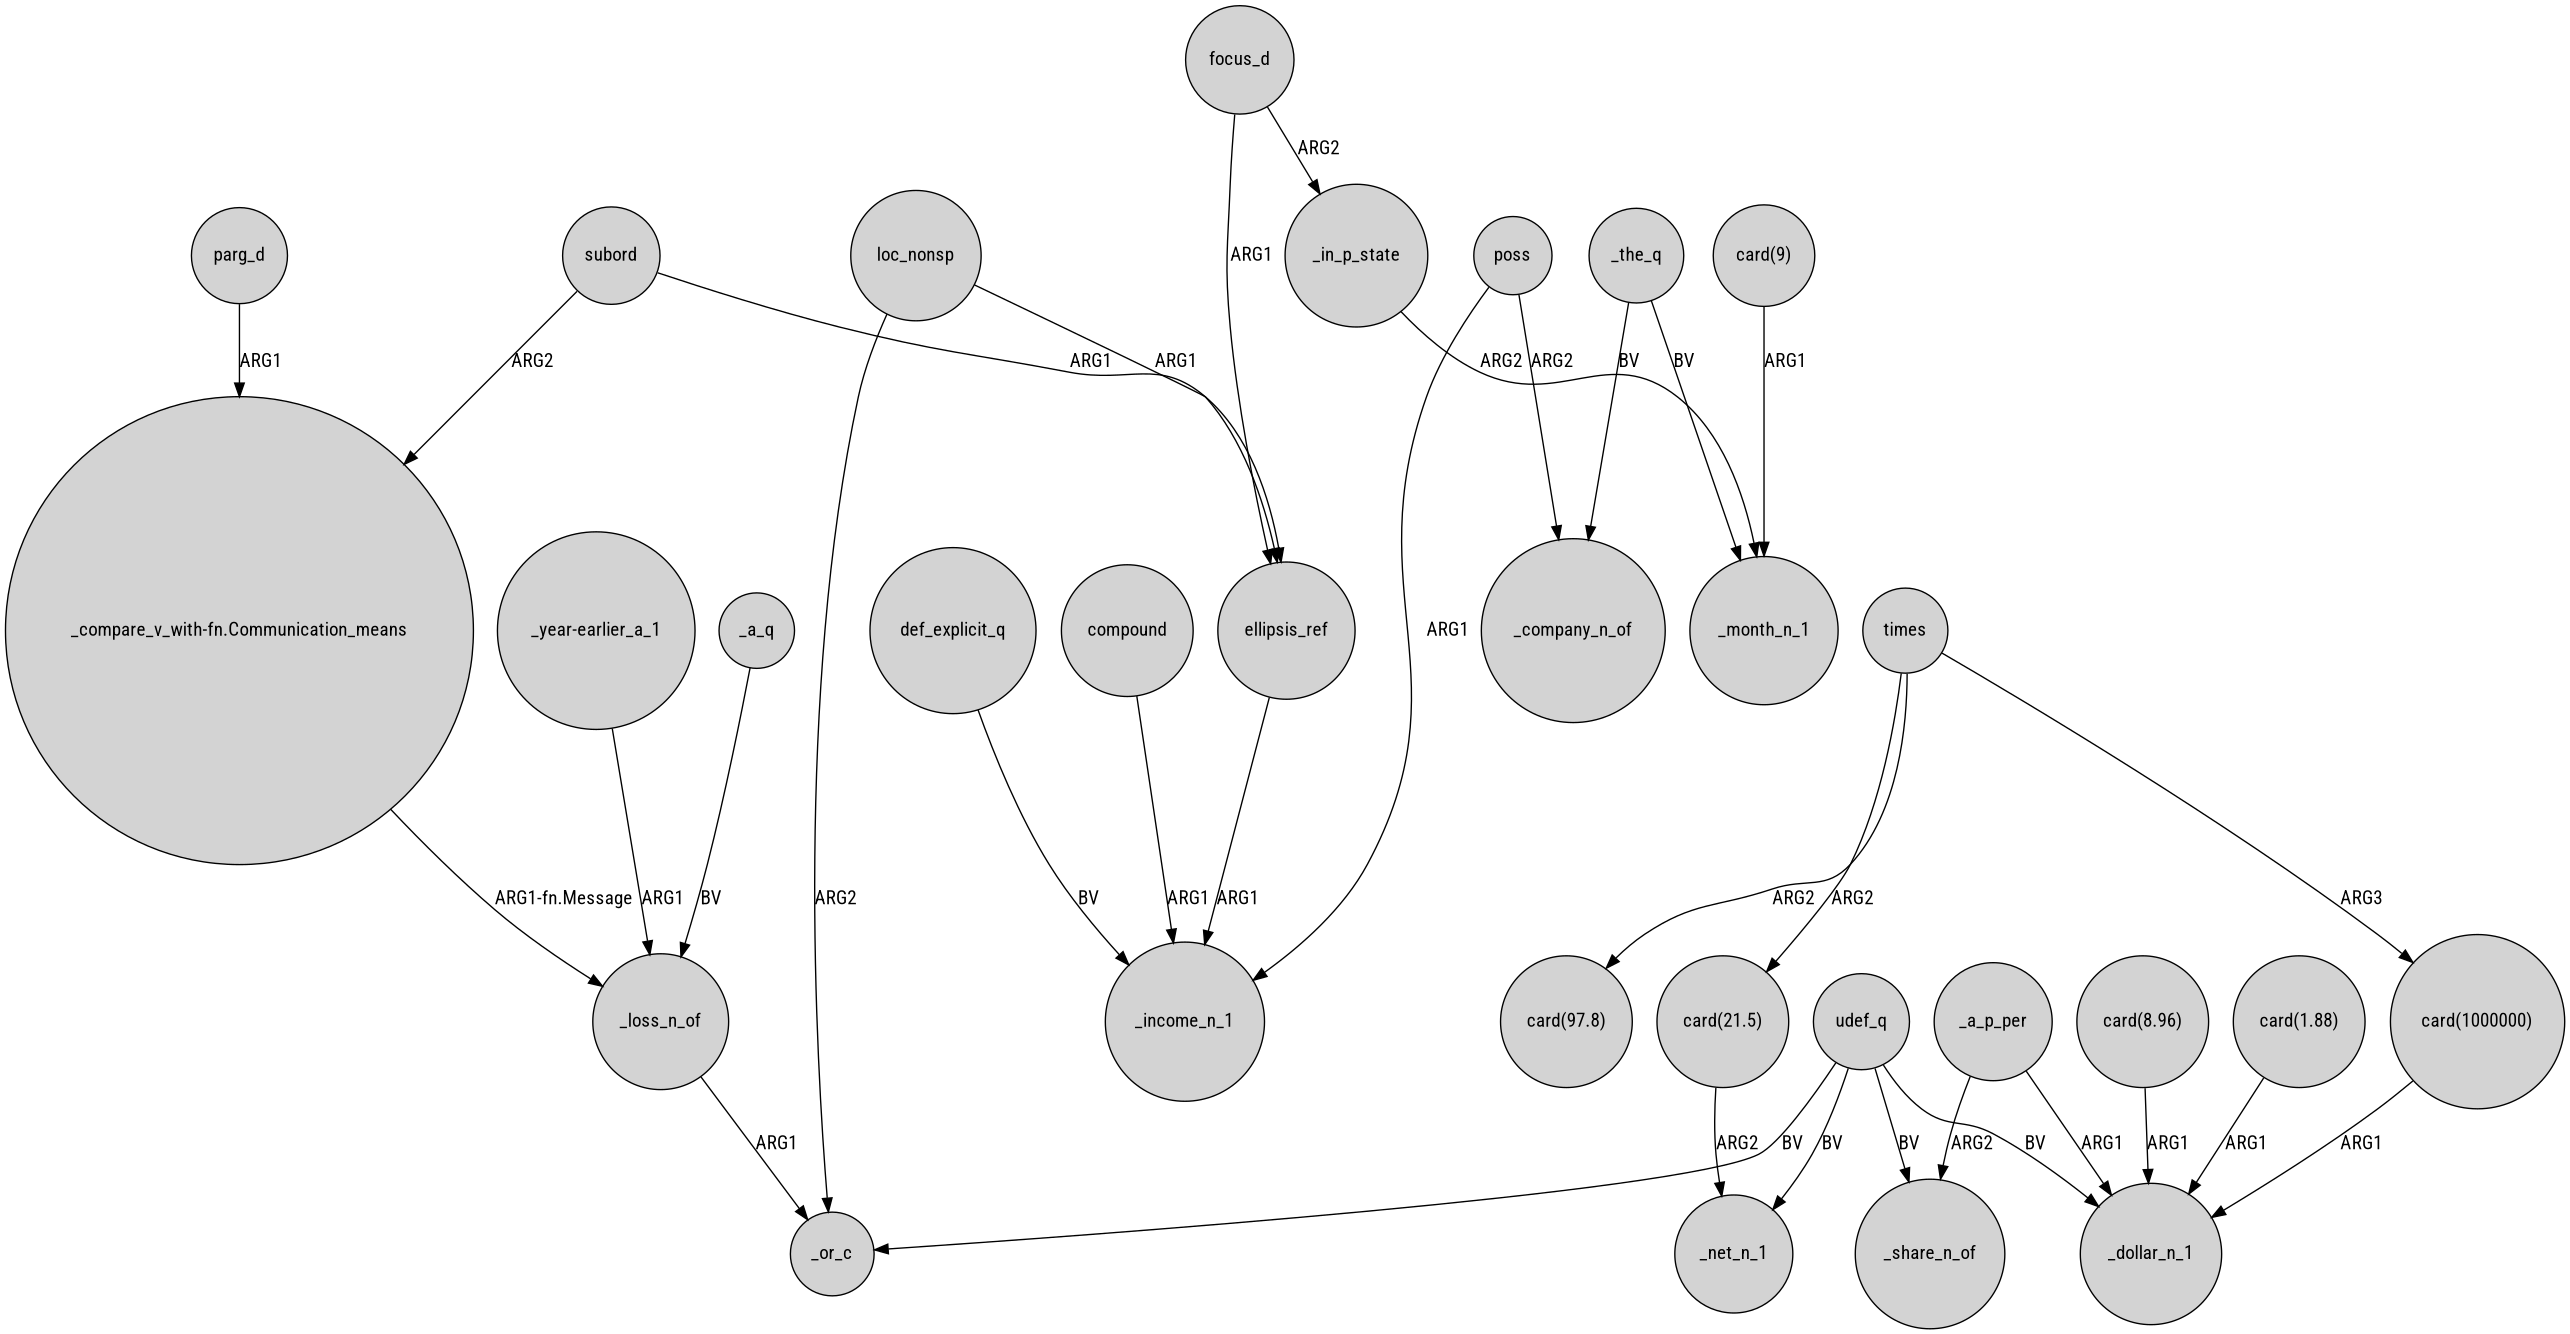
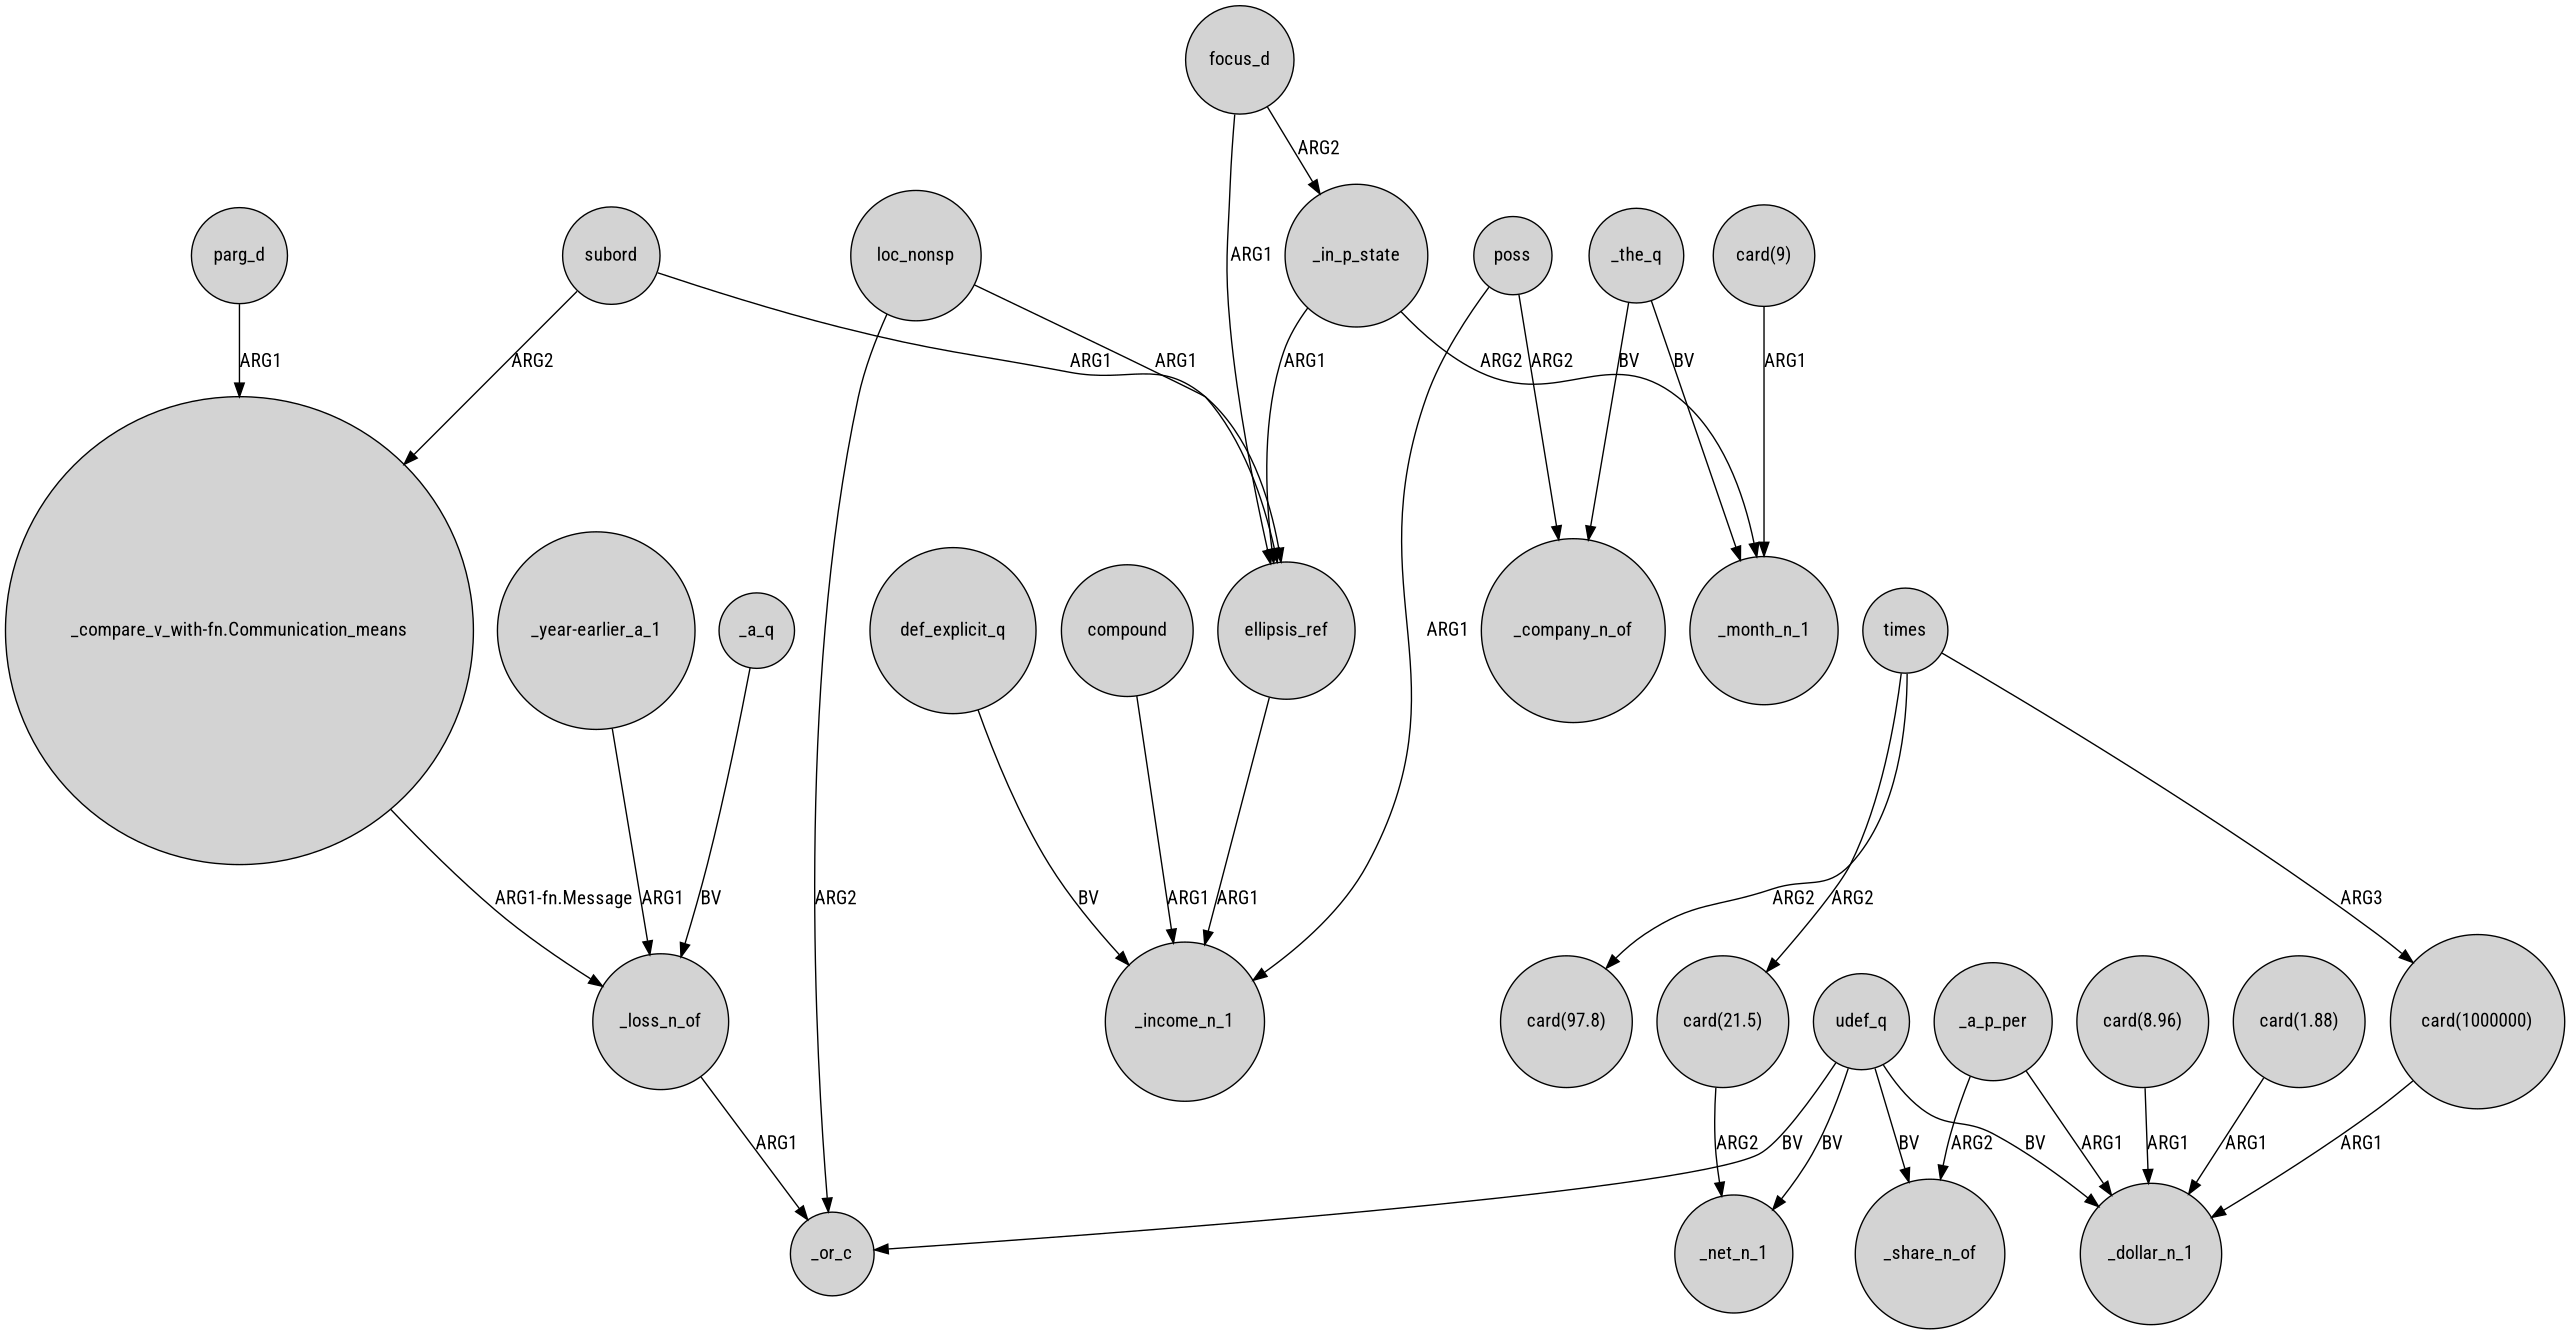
none -> (1269, 425)
